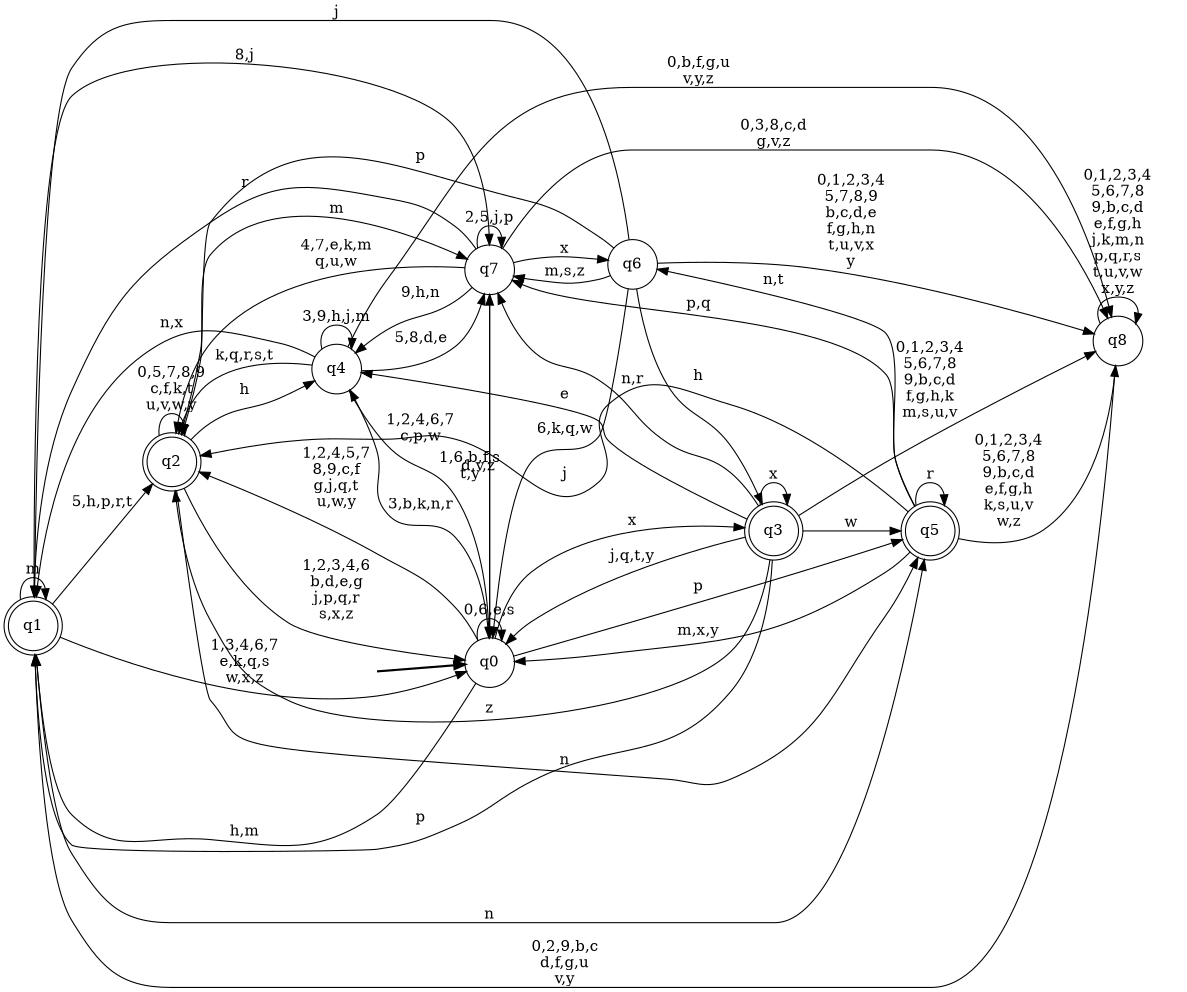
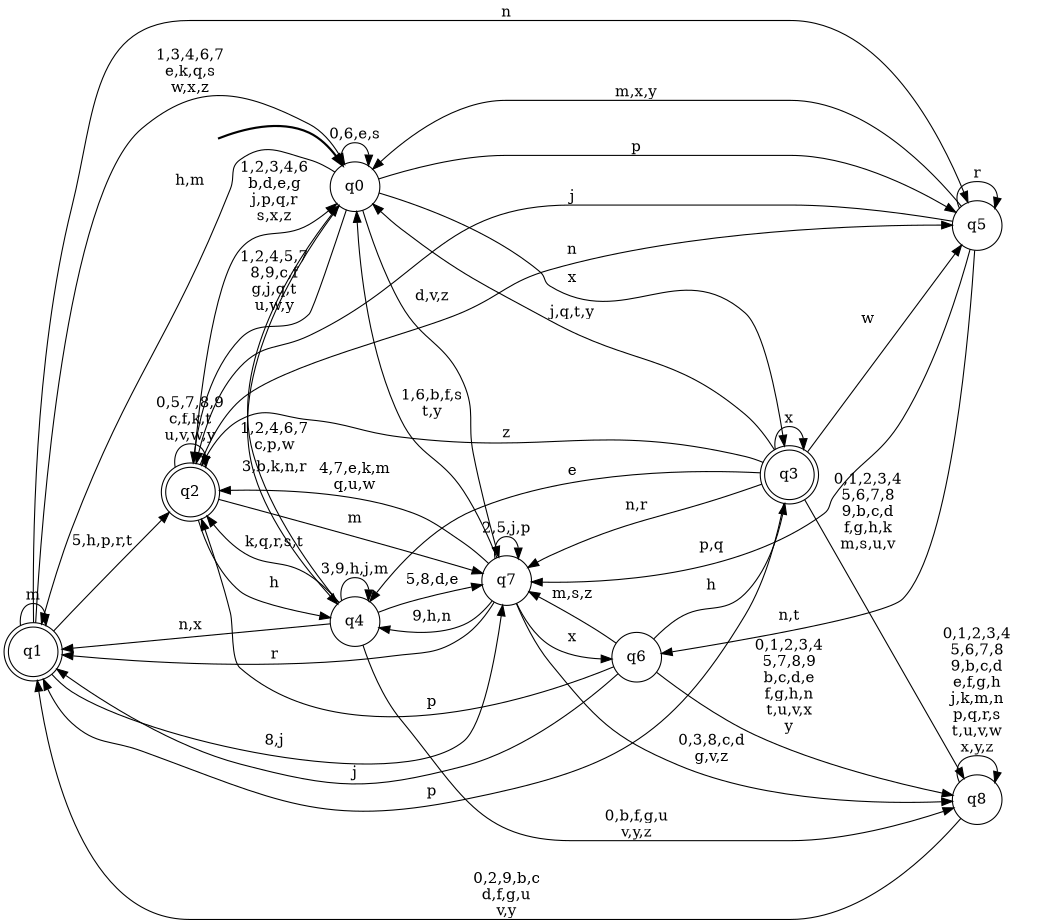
(555, 450) -> none
(1074, 499) -> none
(930, 531) -> (977, 226)
